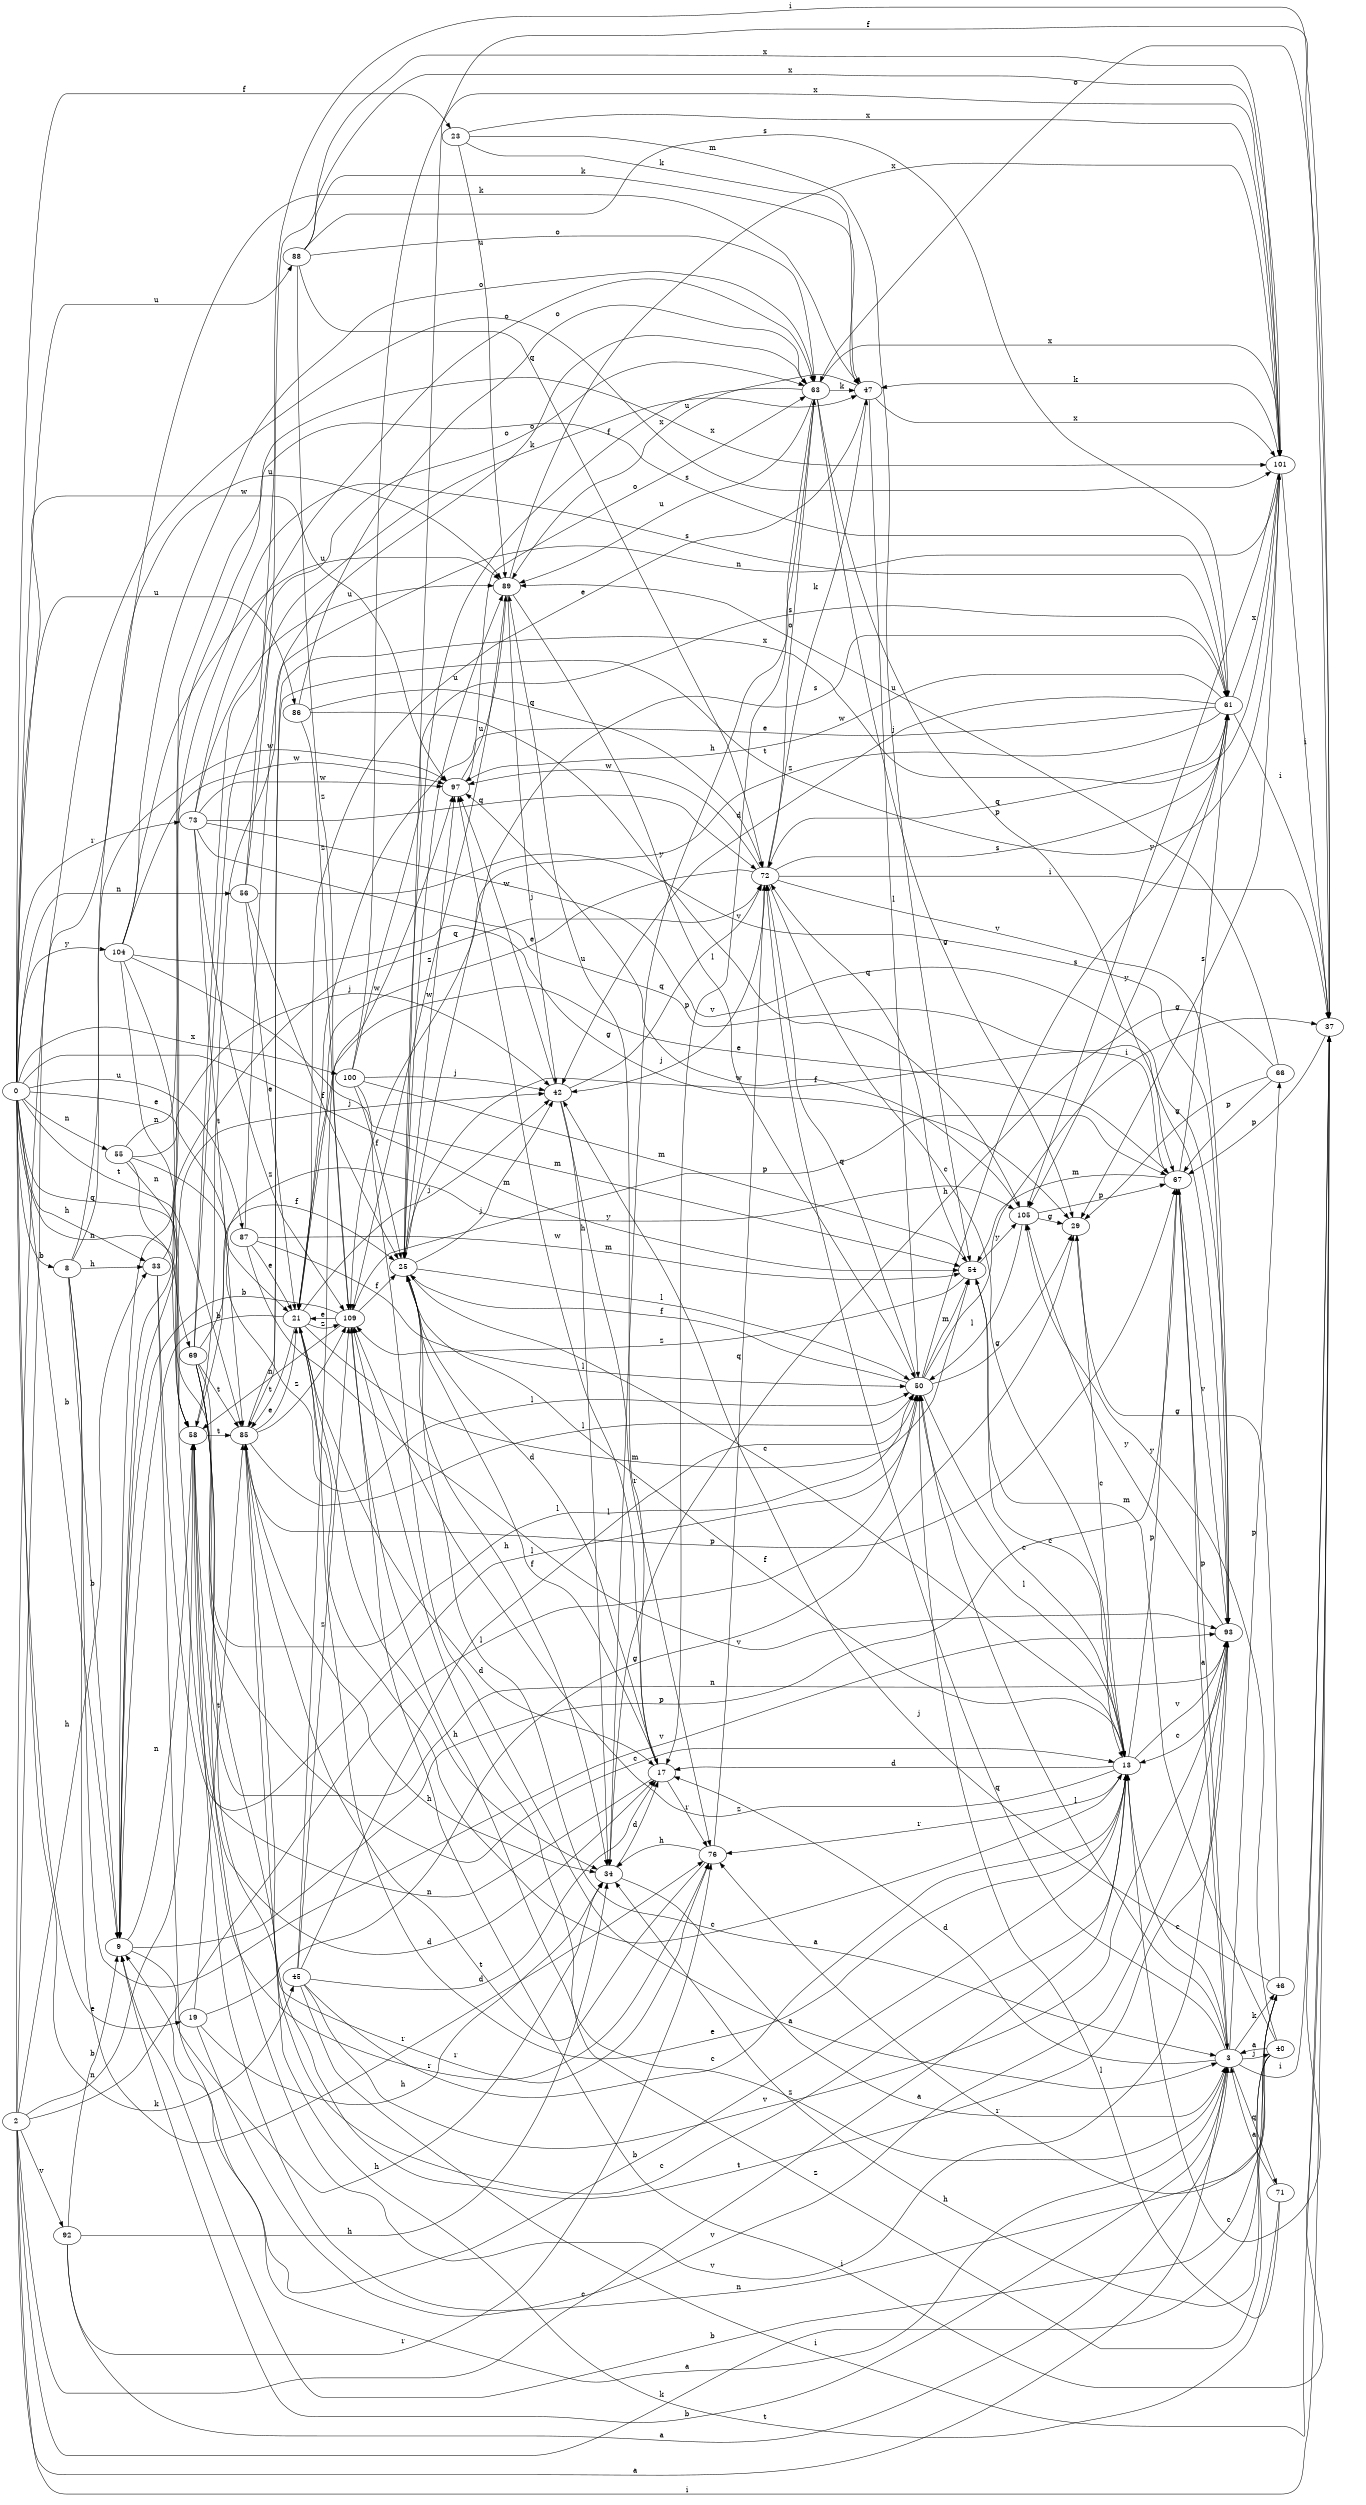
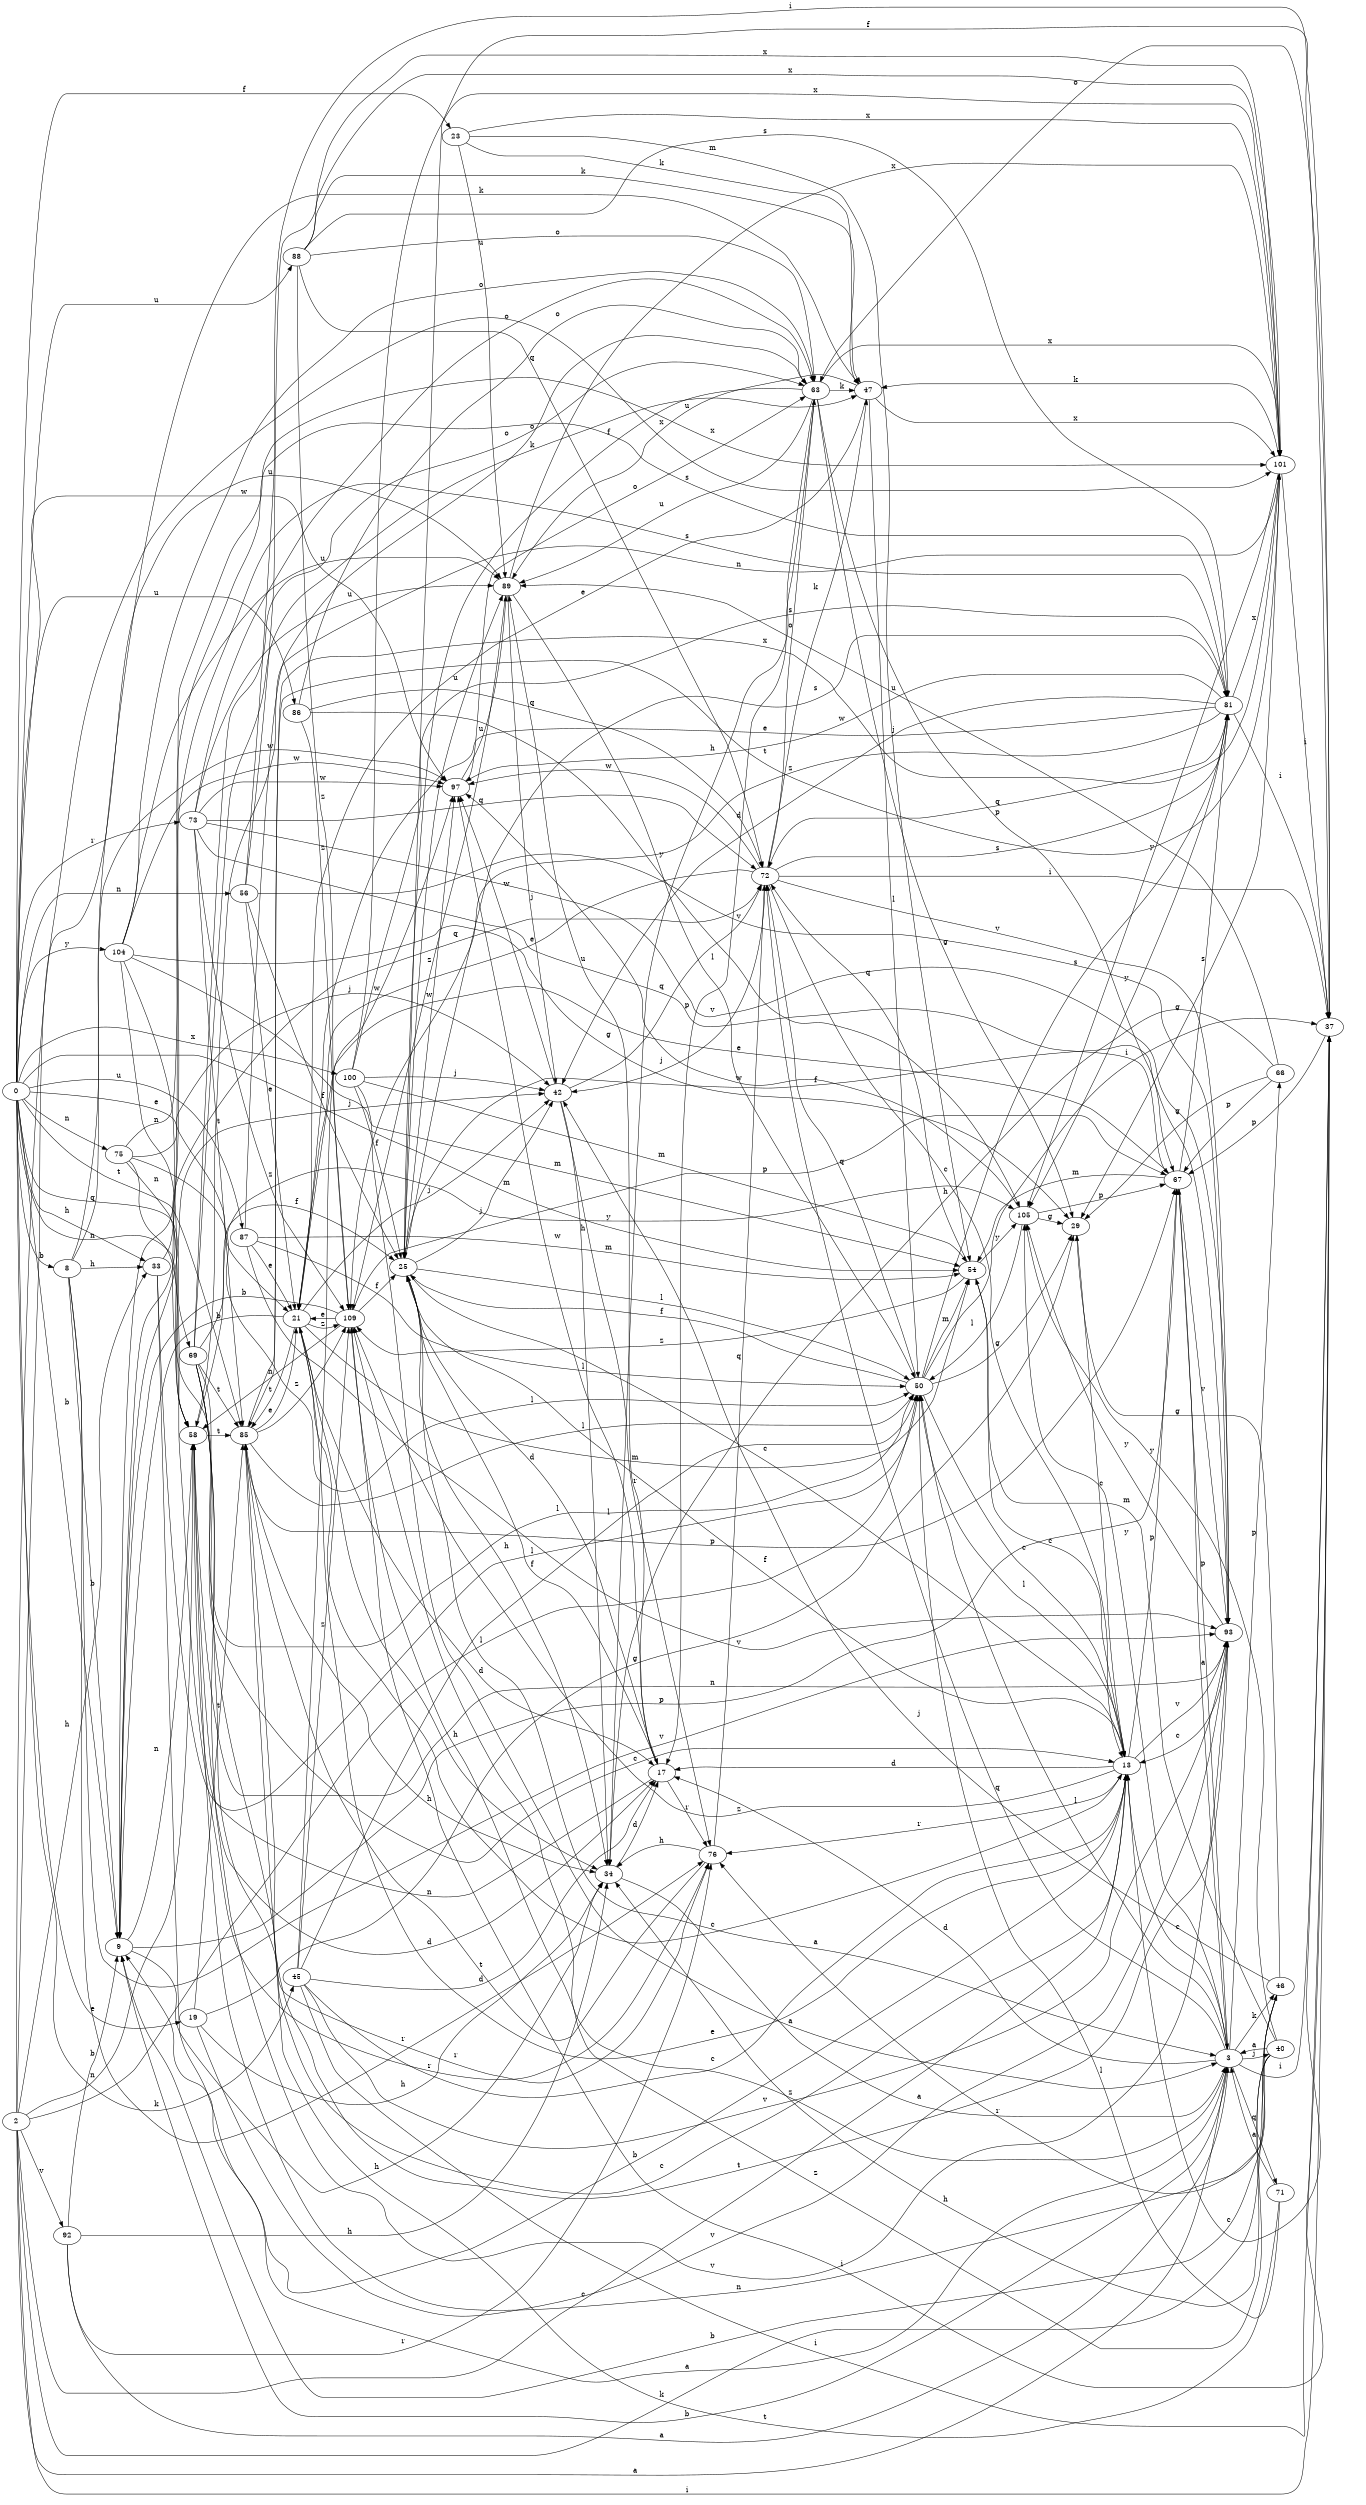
(1229, 705) -> (1229, 705)
(119, 1155) -> (119, 1155)
none -> (1127, 1631)
